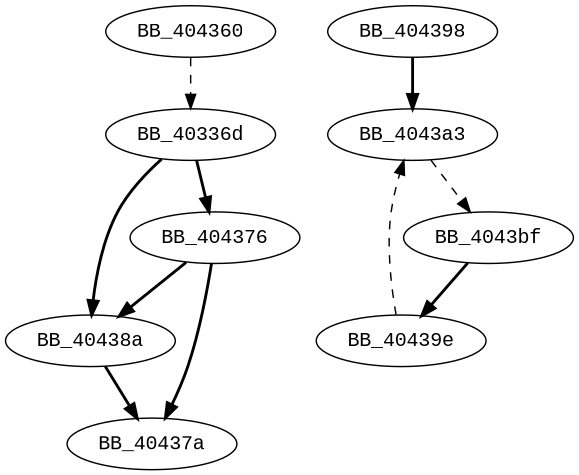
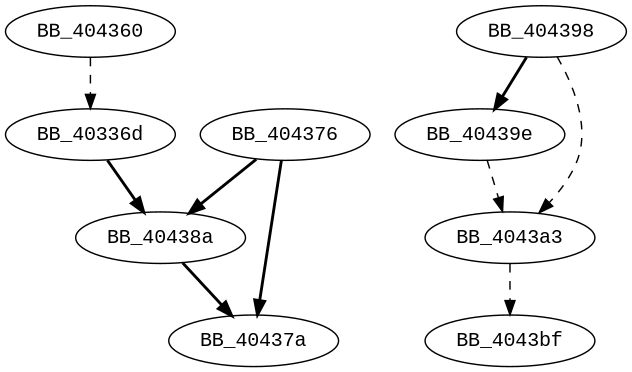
(413, 76) -> (582, 132)
(201, 179) -> none
(450, 284) -> (514, 77)
